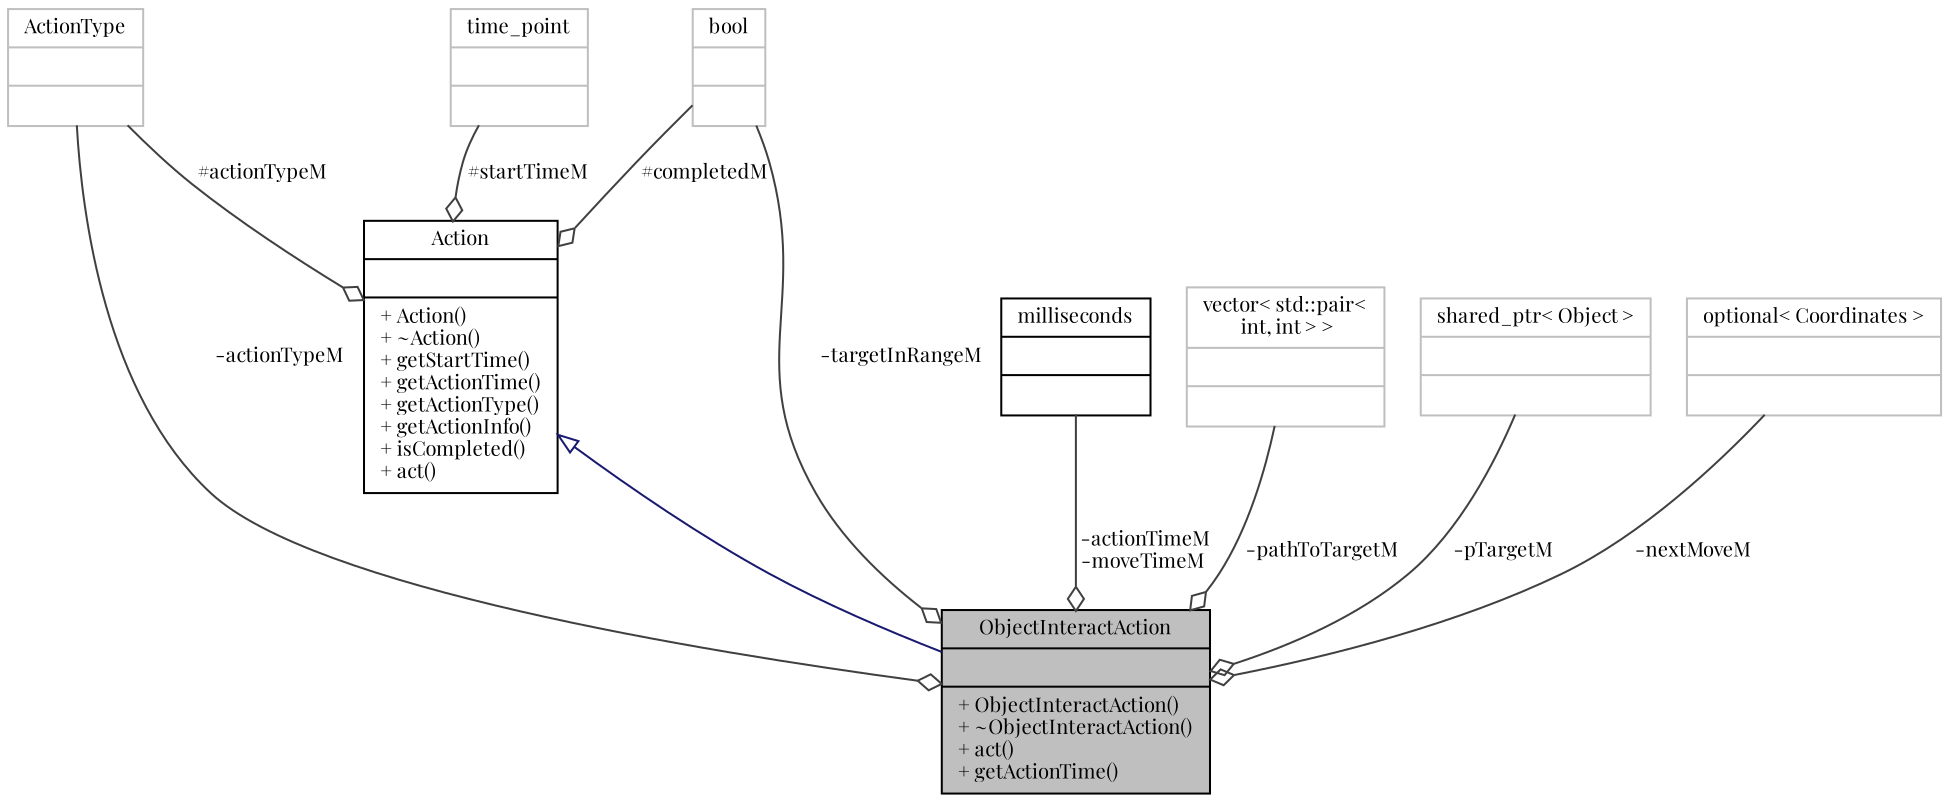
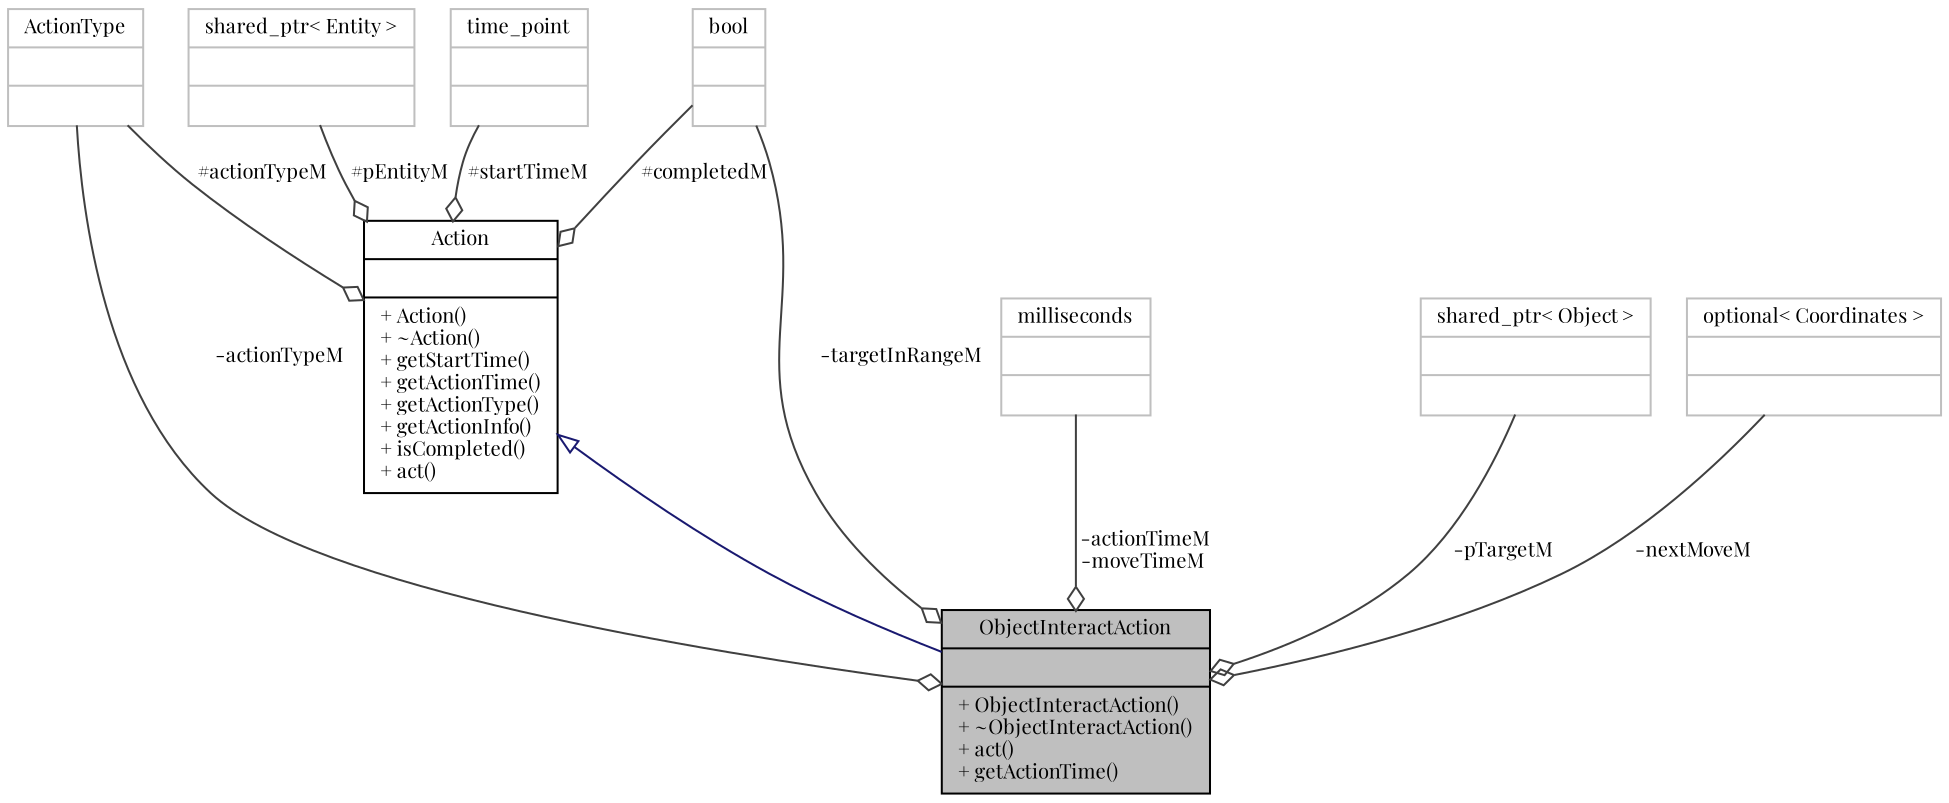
none -> (301, 68)
(1076, 357) -> (1076, 357)
(1286, 357) -> none
